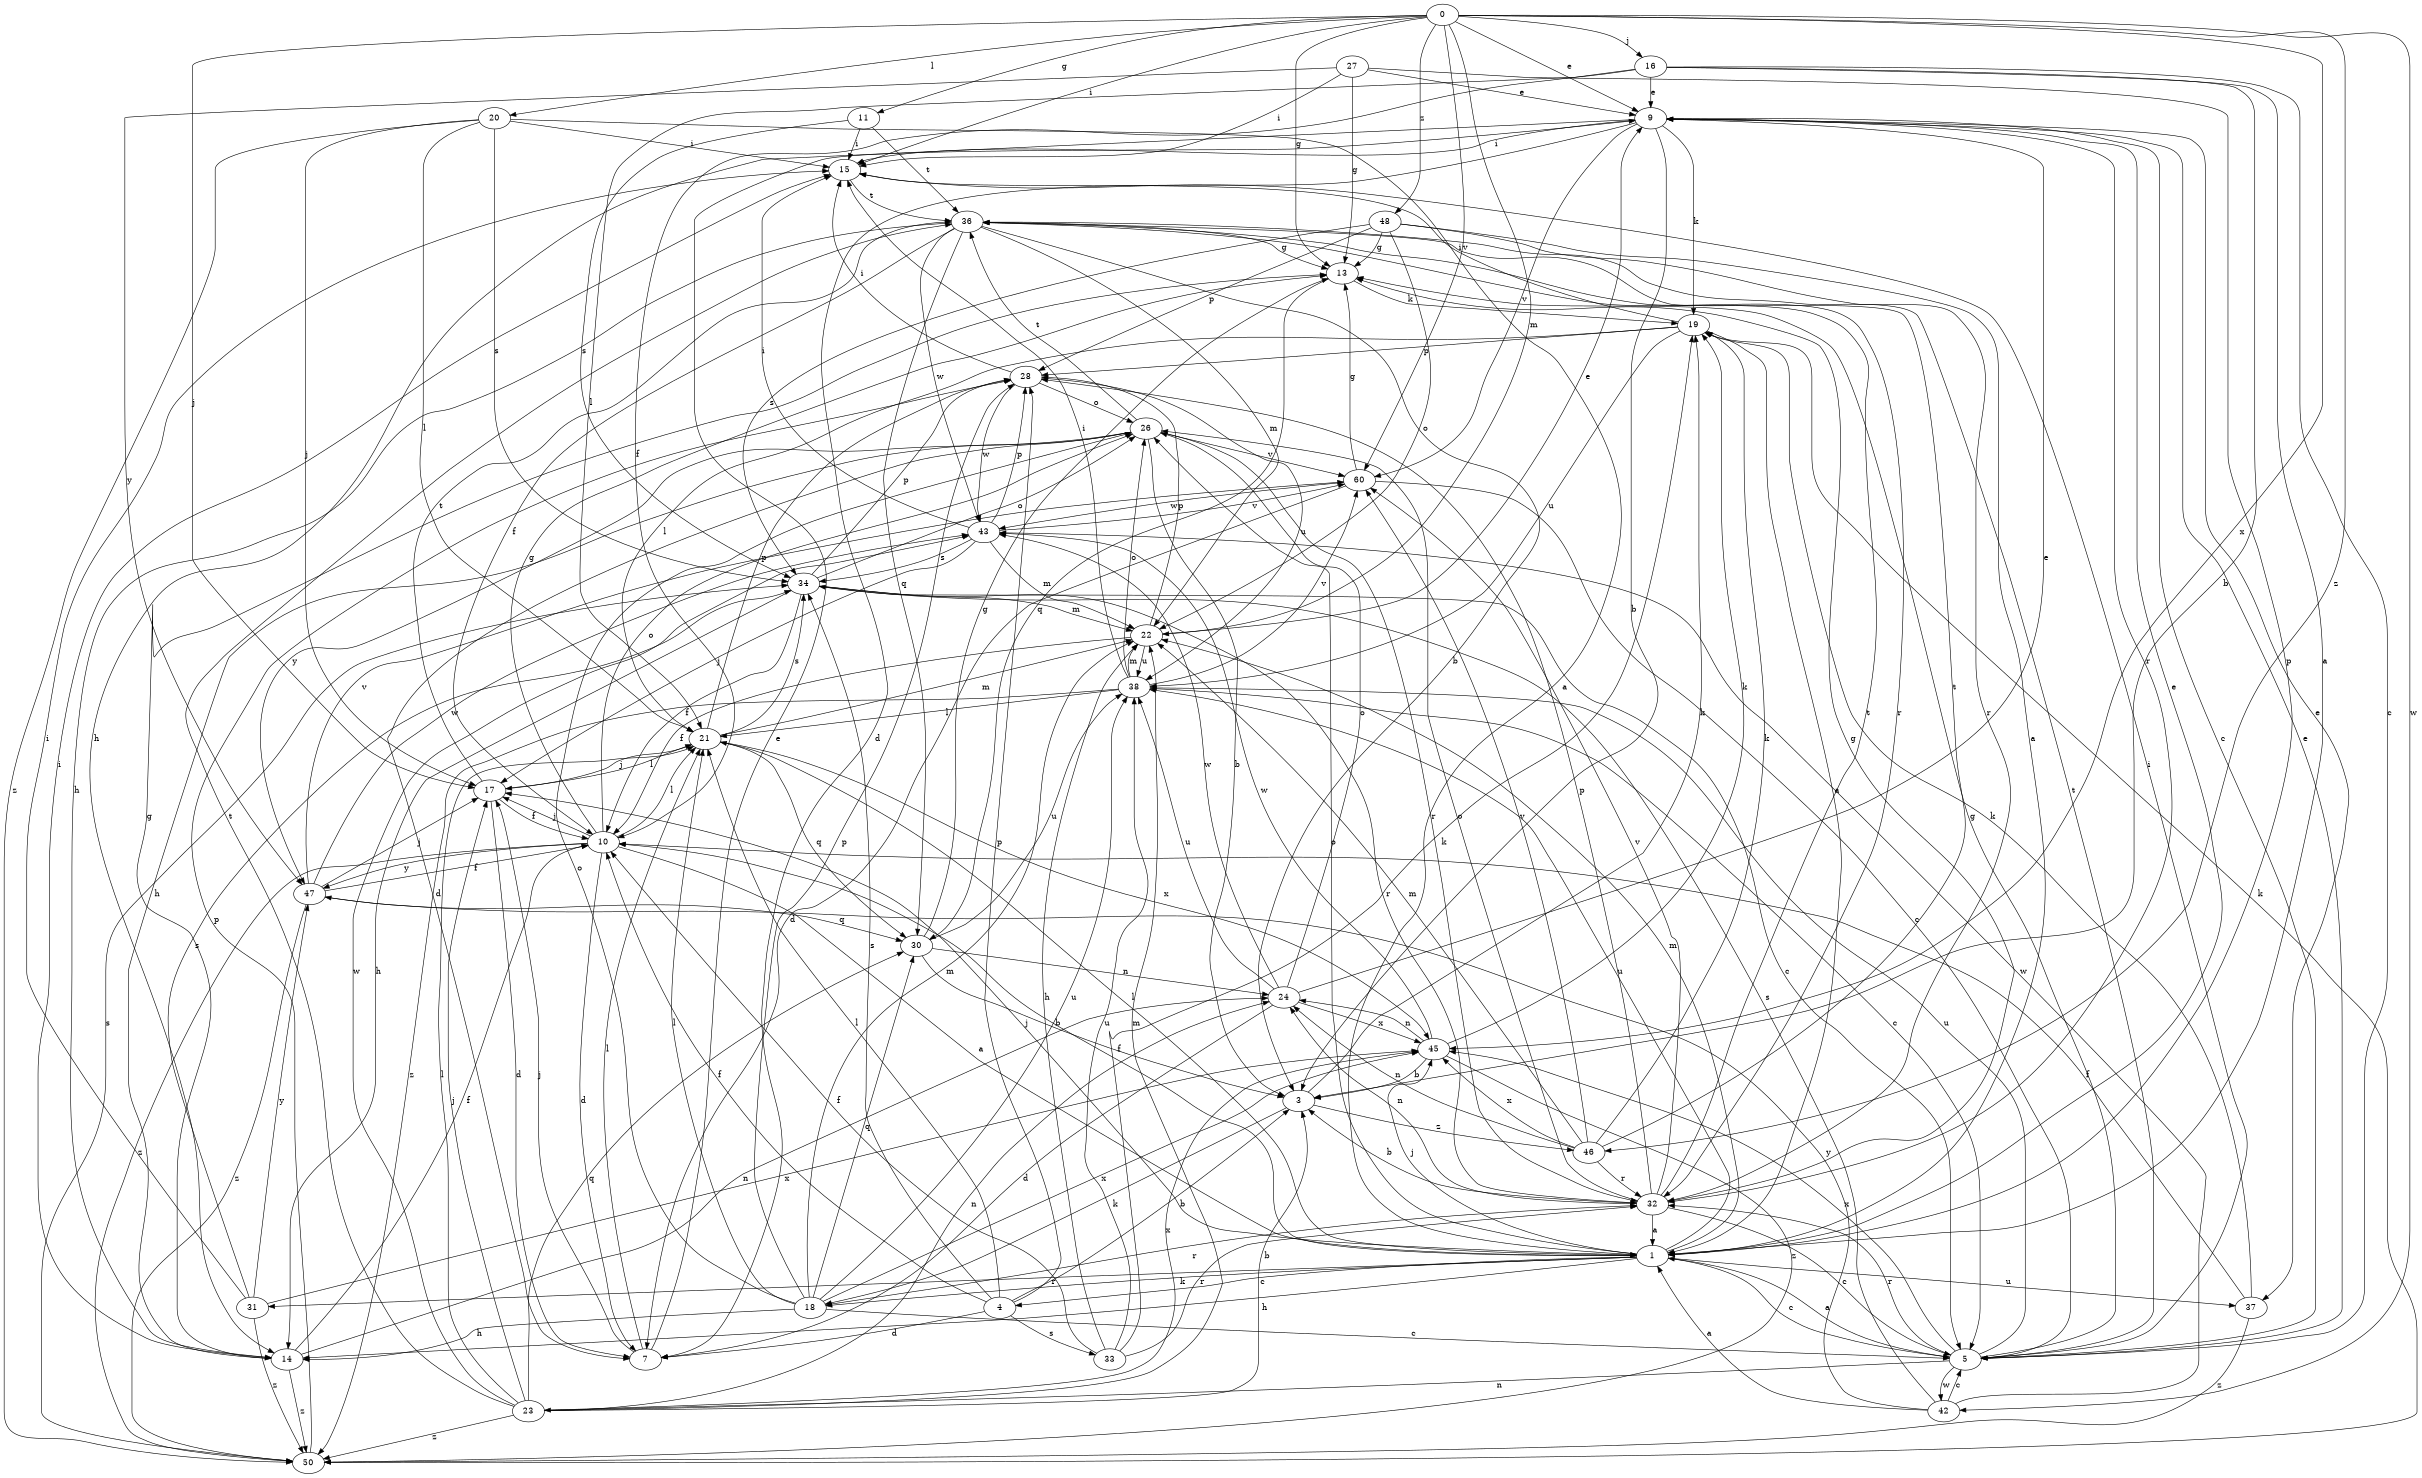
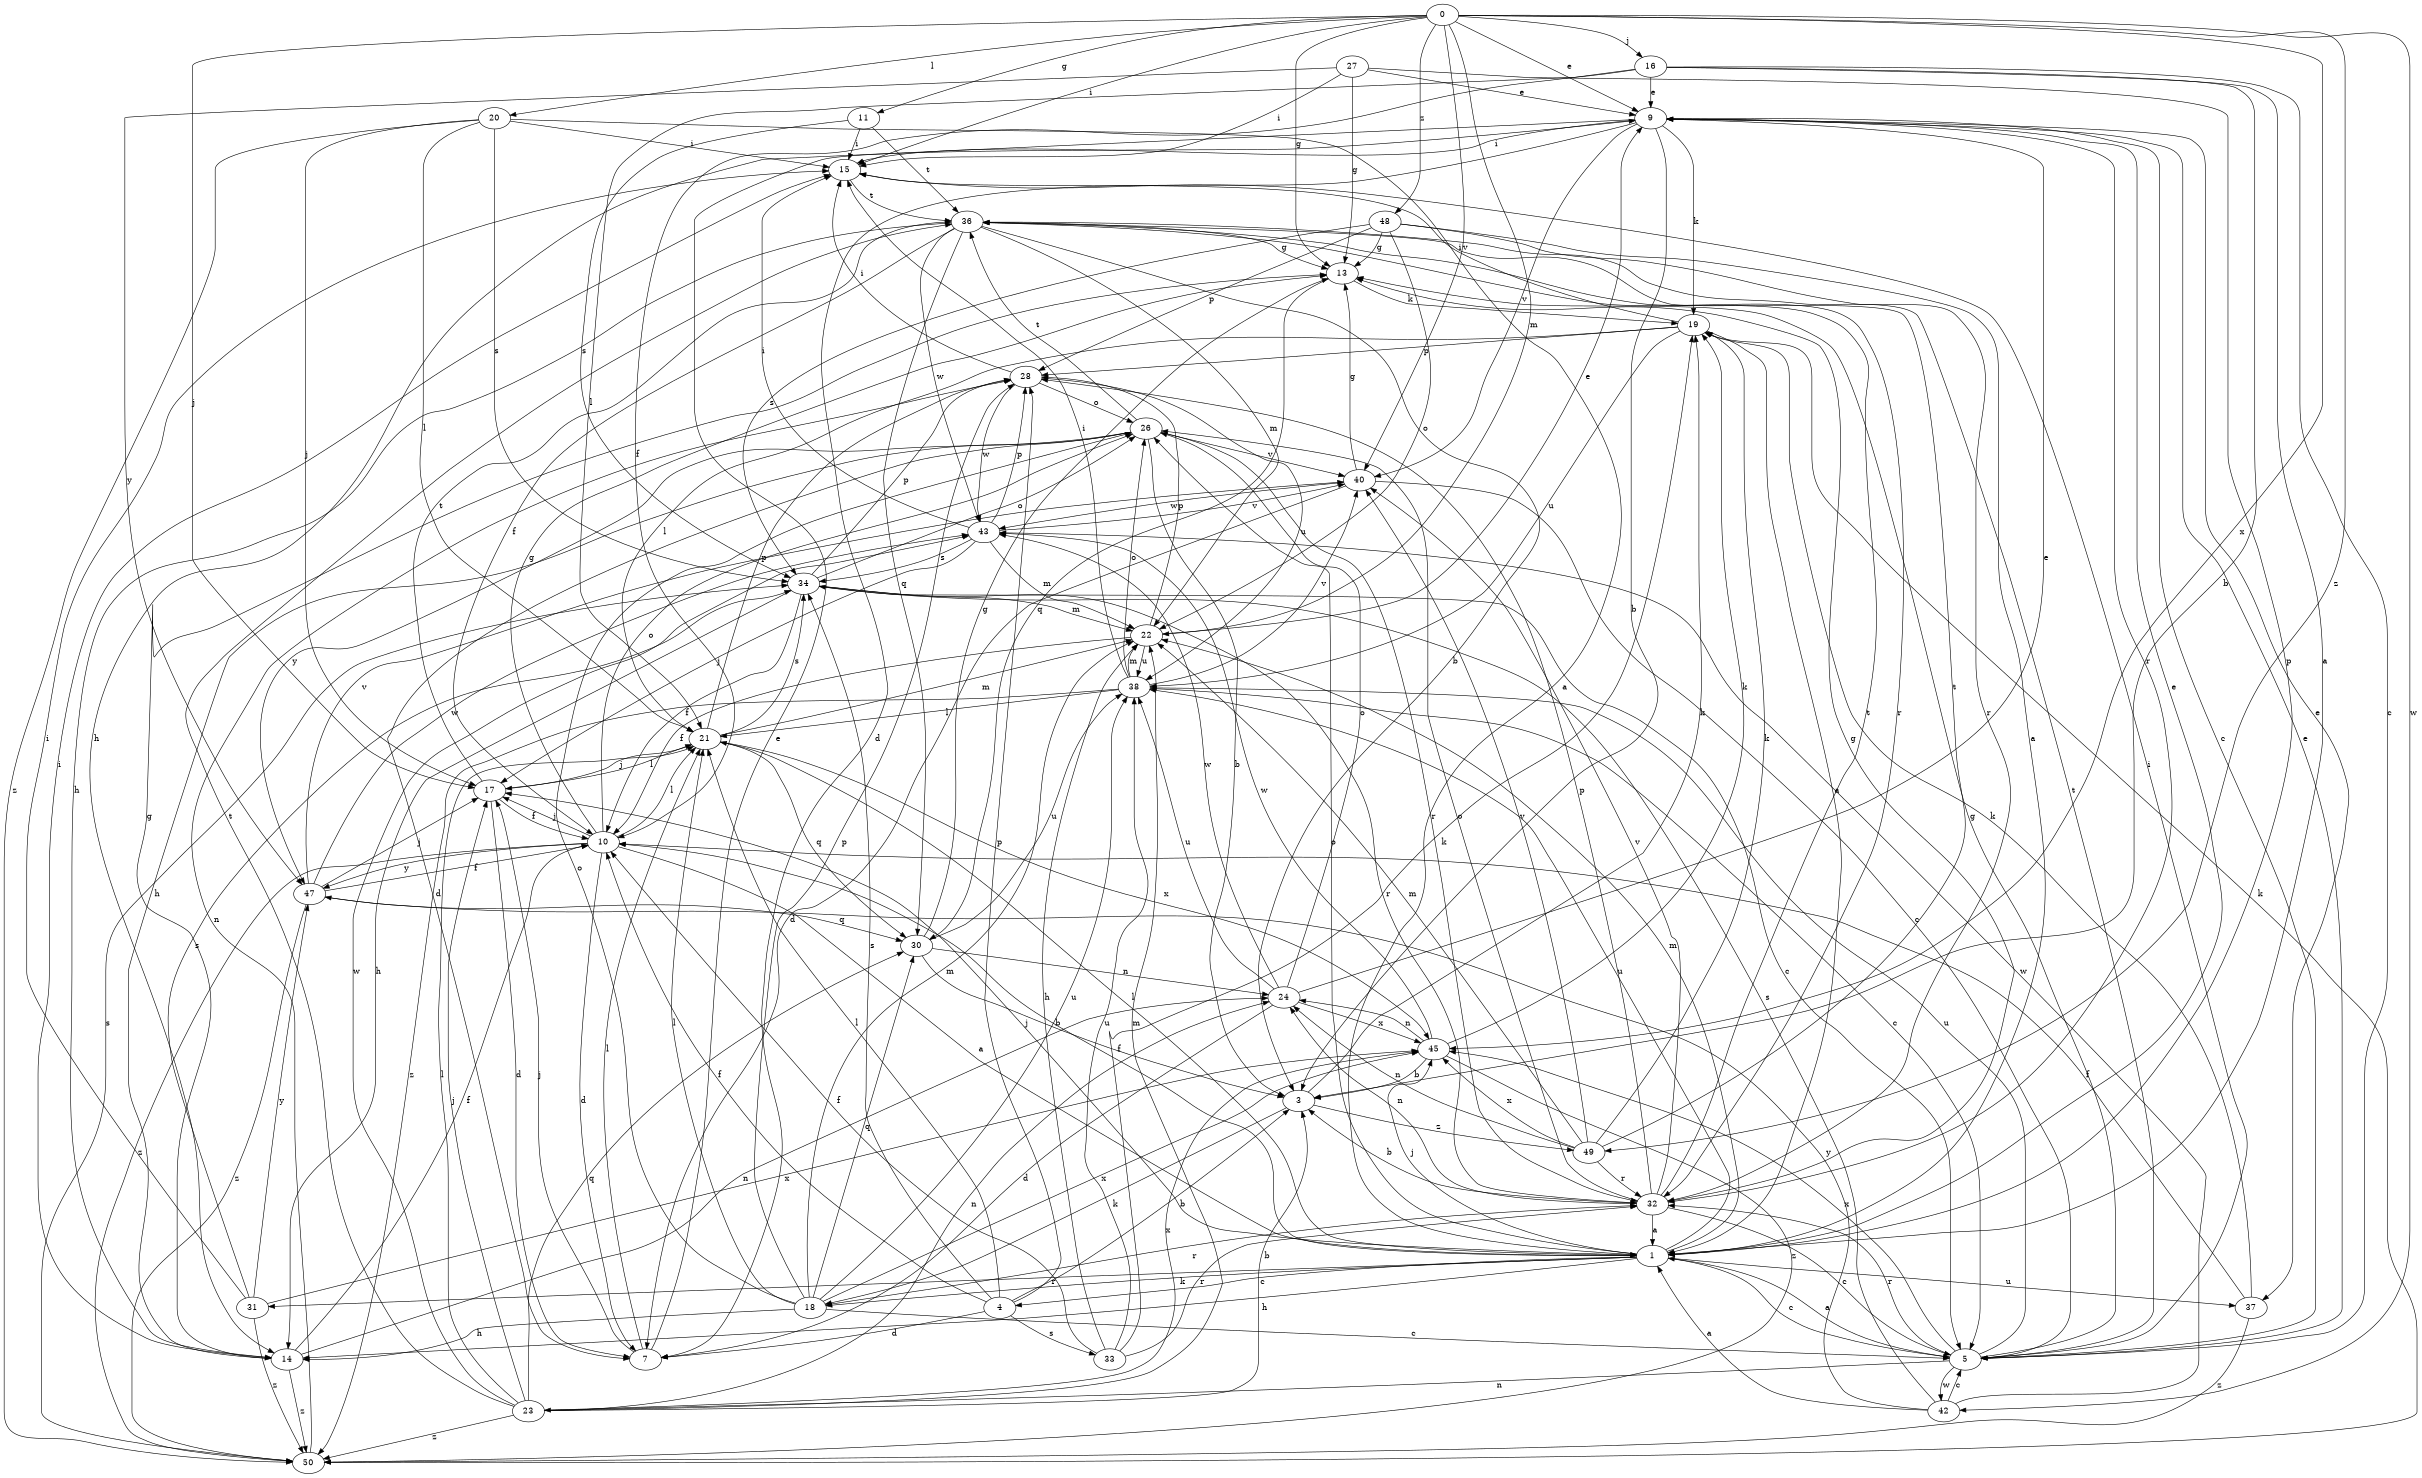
(1359, 480) -> (1359, 480)
(217, 920) -> (217, 920)
(1589, 1153) -> (1589, 1153)
